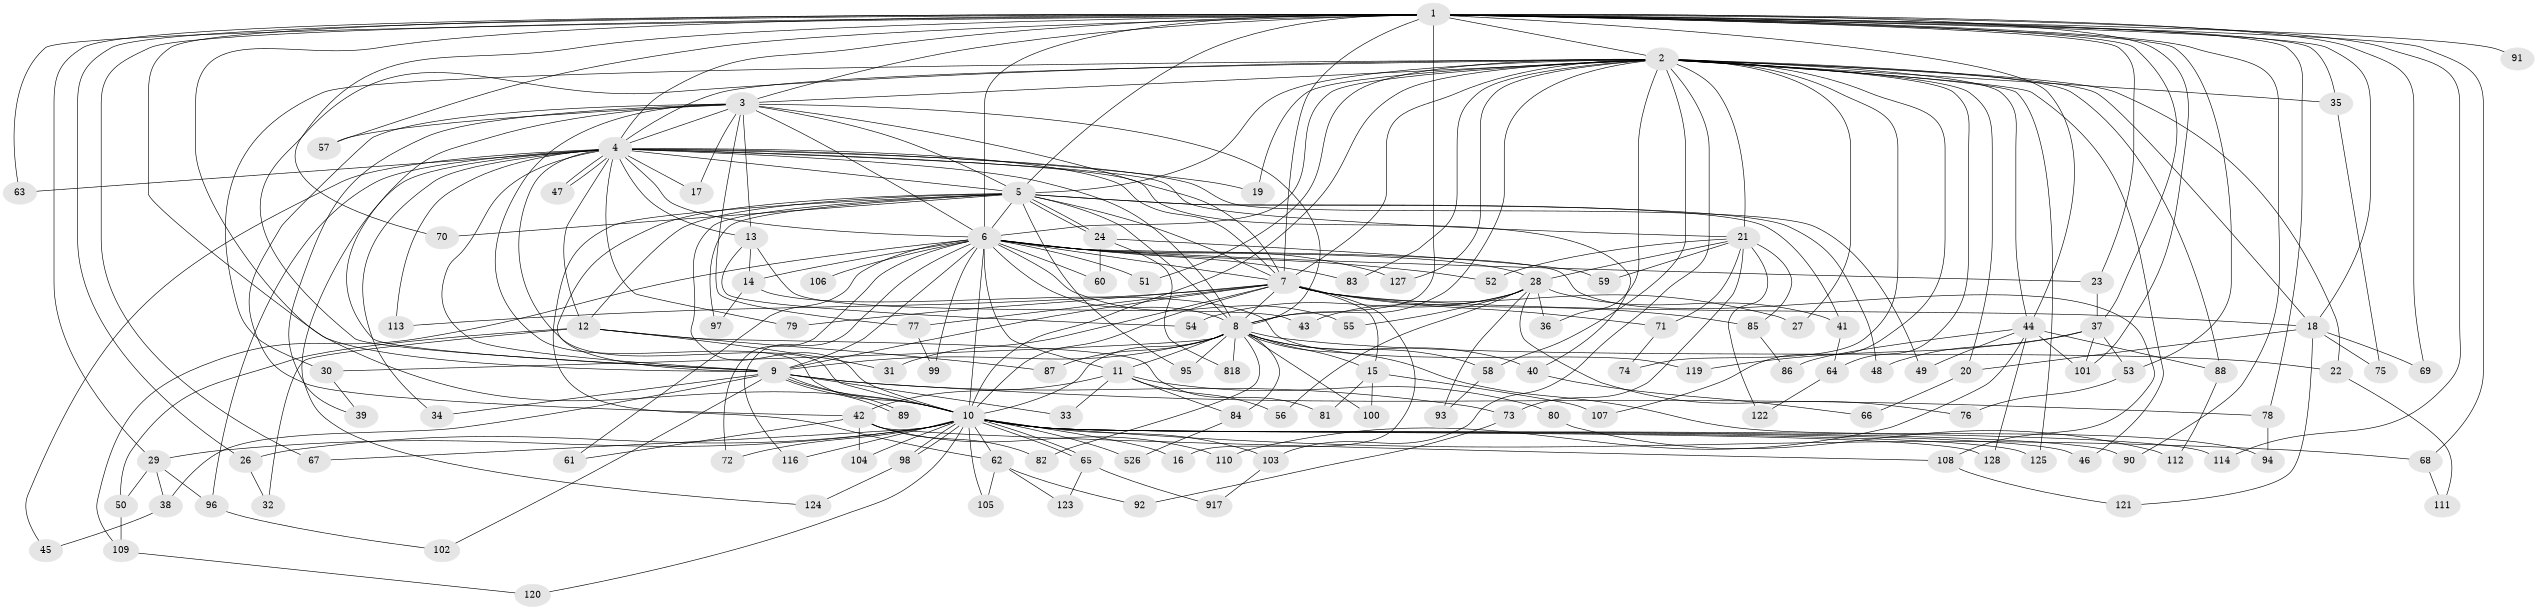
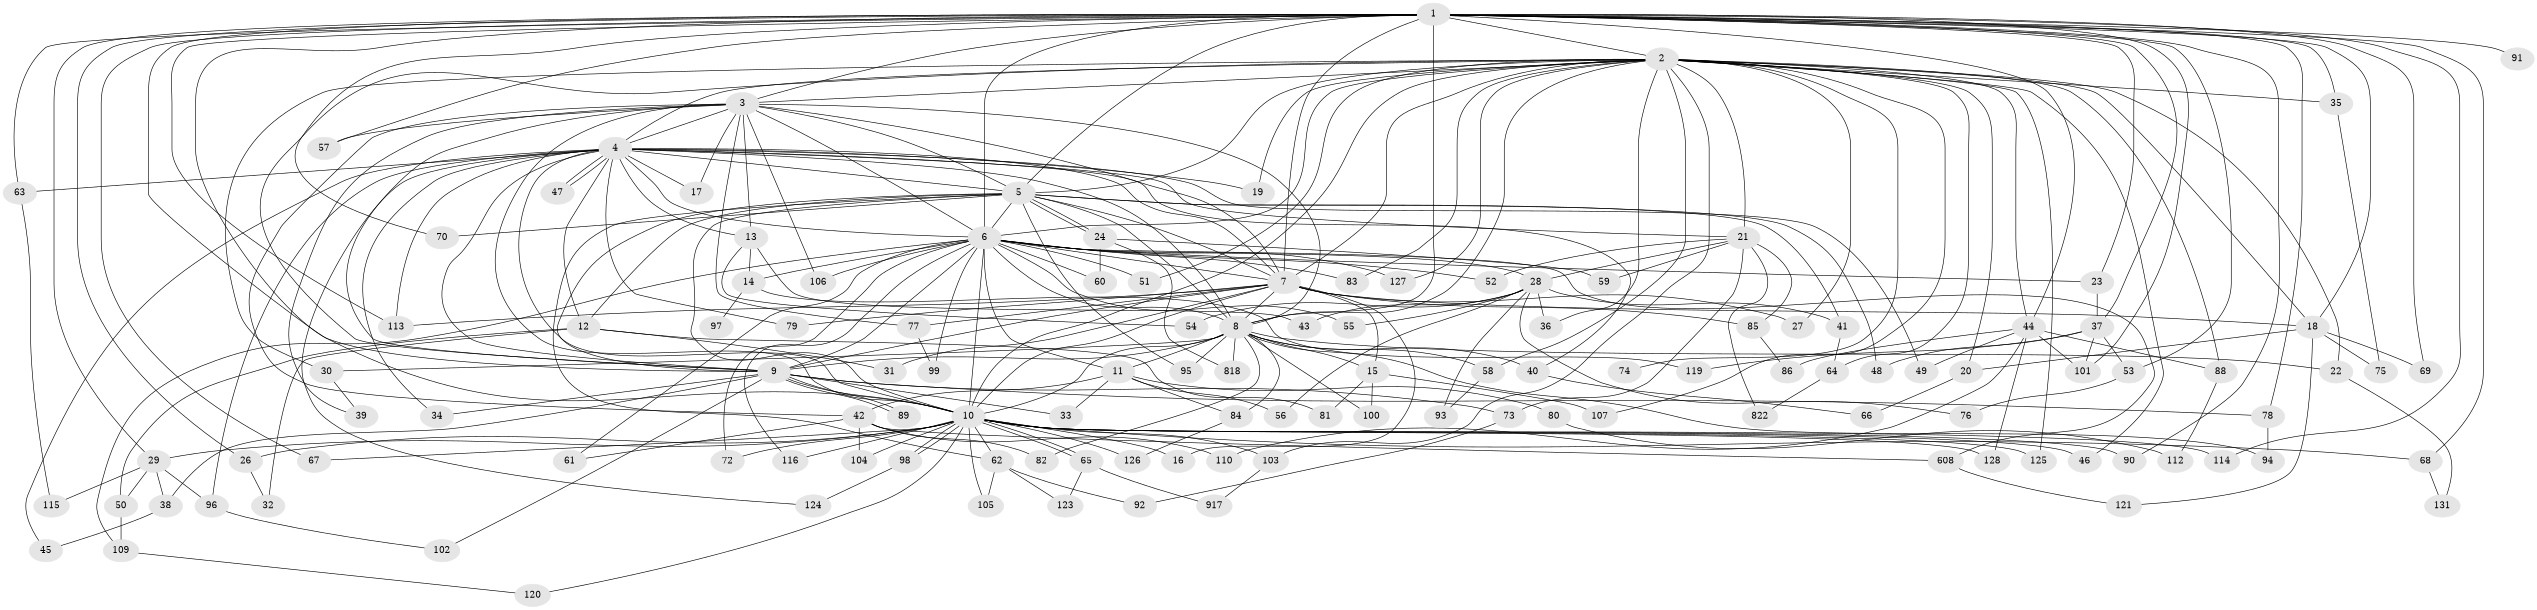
(1005, 32) -> (489, 31)
none -> (780, 193)
(728, 228) -> none
(1661, 327) -> none
(1050, 372) -> none
(1760, 417) -> (1760, 417)
(1132, 461) -> (1132, 461)
(1946, 461) -> (1946, 461)
none -> (52, 506)
(2442, 506) -> (2442, 506)
